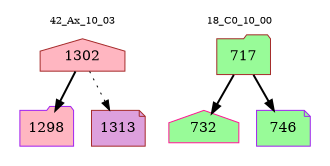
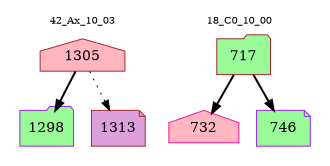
(83, 57) -> (83, 57)
(47, 128) -> (47, 128)
(204, 128) -> (204, 128)
